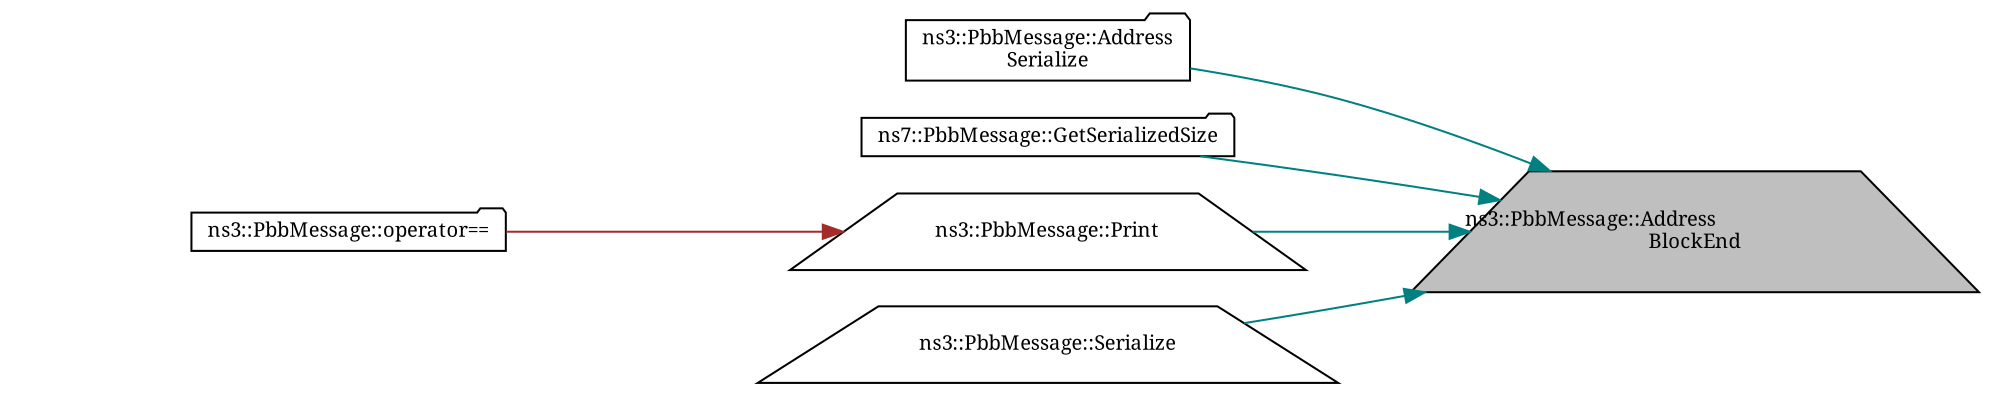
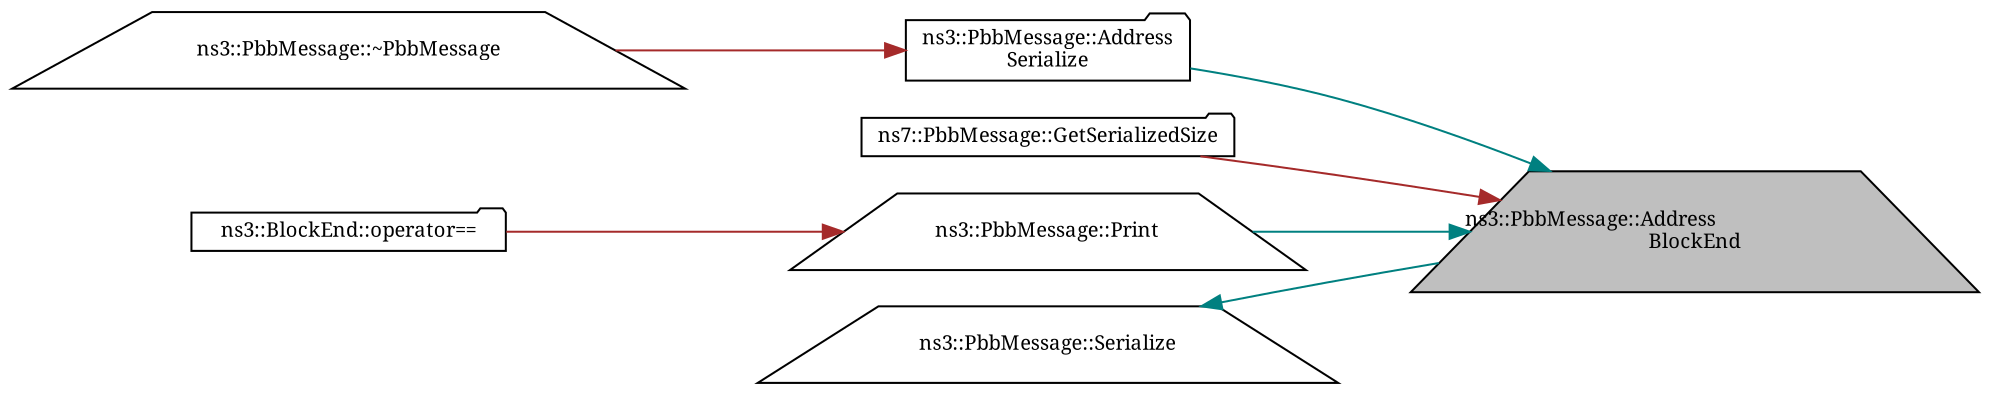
none -> (349, 50)
(1340, 176) -> (1340, 176)
(349, 232) -> (349, 232)
(1325, 310) -> (1330, 282)
